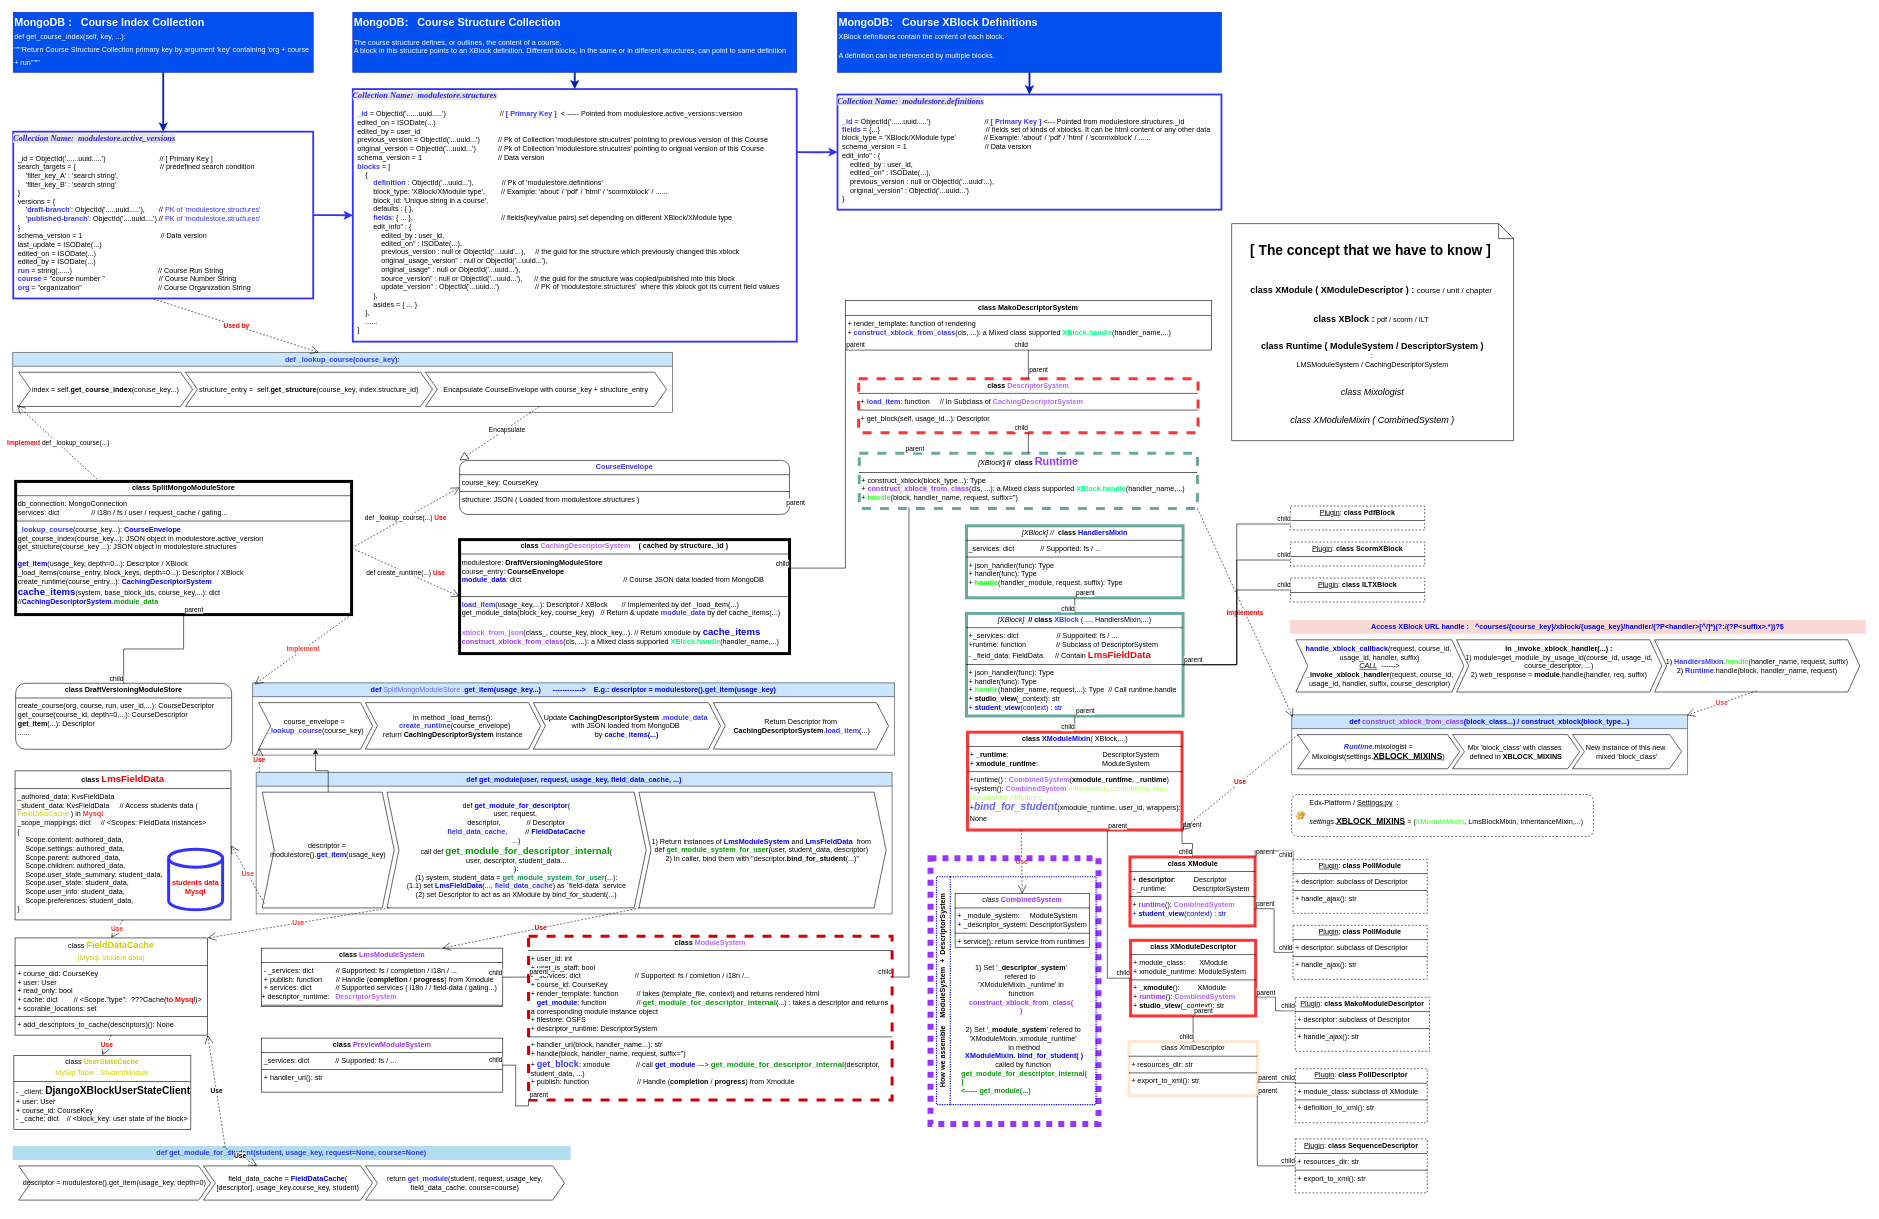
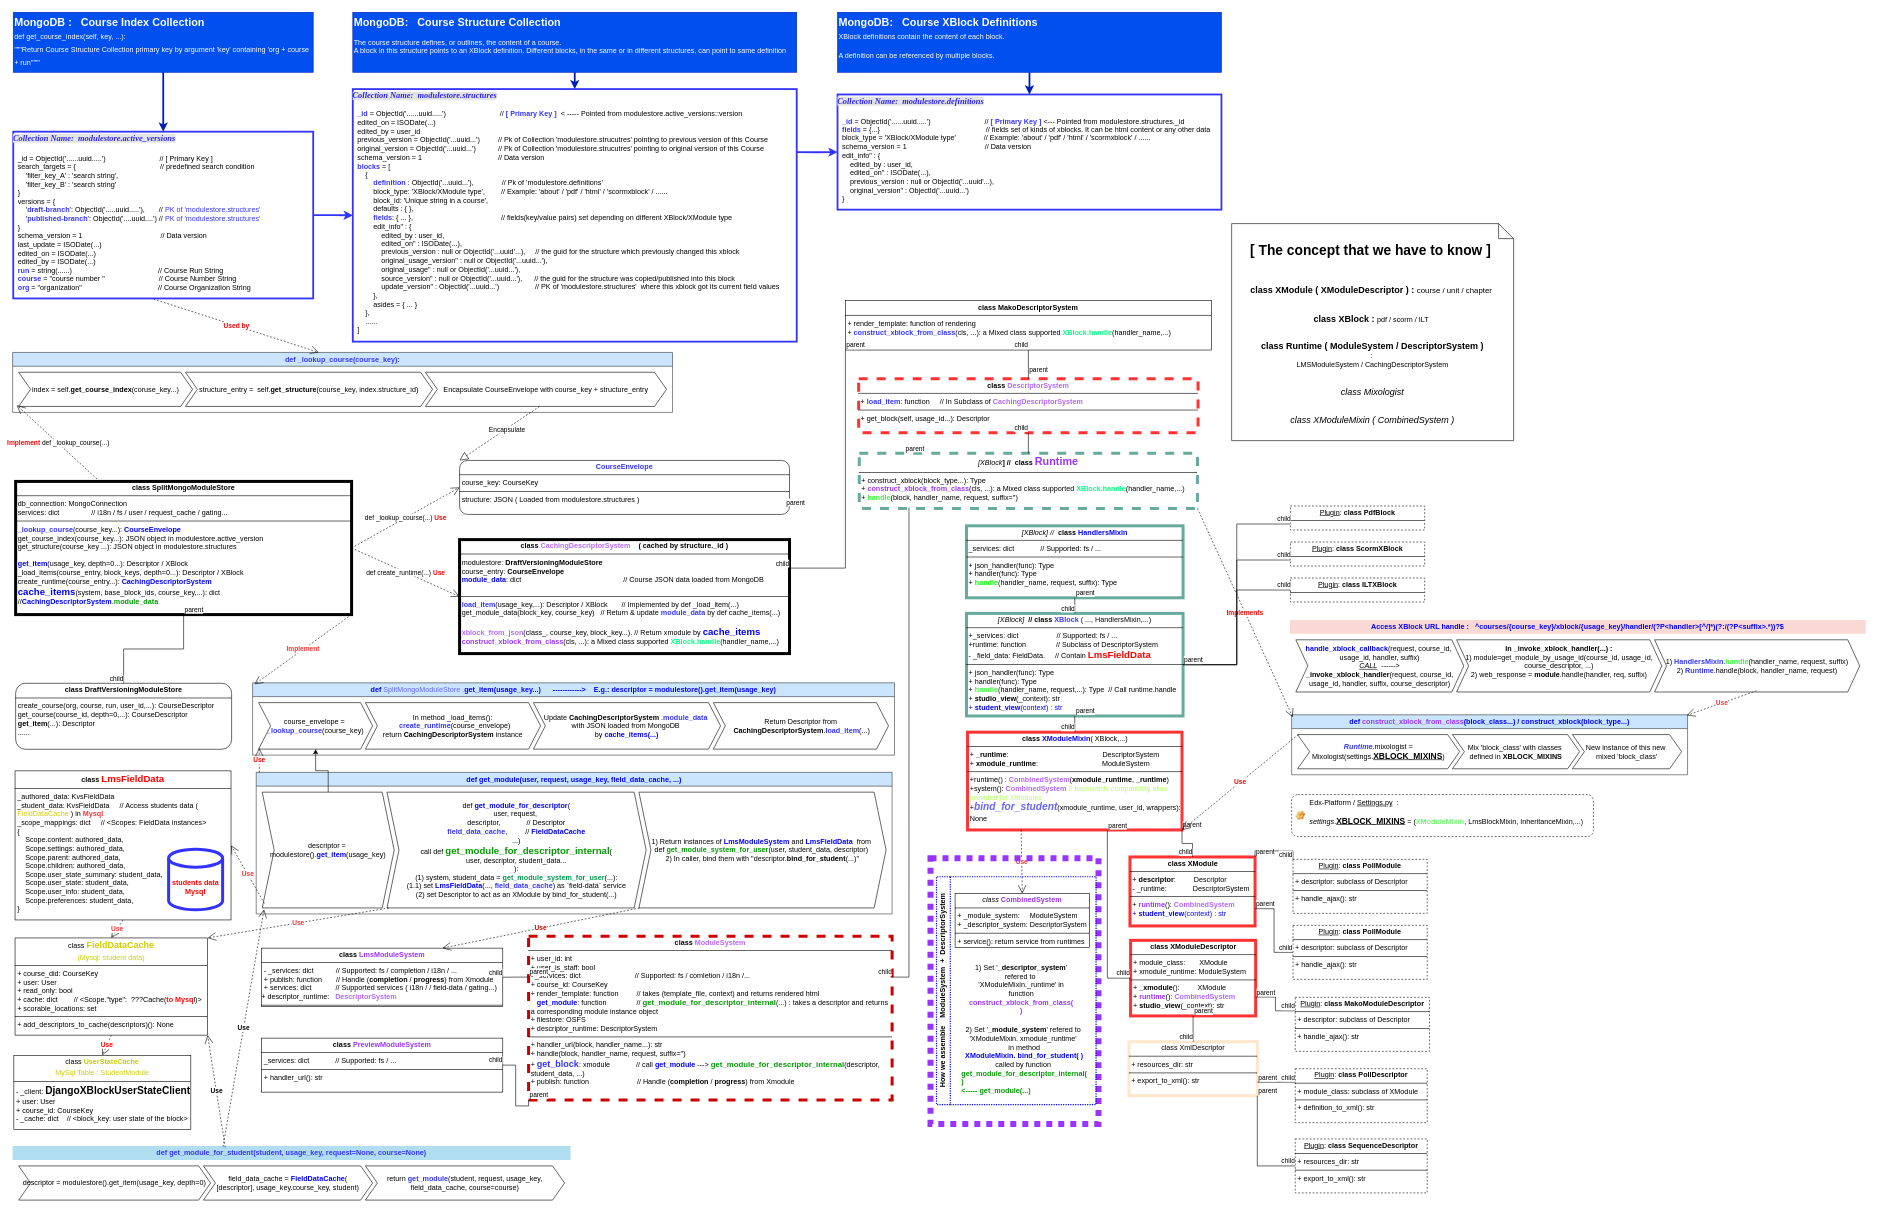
(1052, 548) -> (1050, 548)
(238, 1156) -> (244, 1024)
